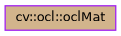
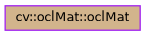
(60, 18) -> (73, 18)
